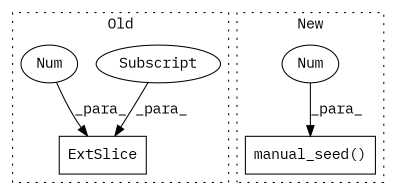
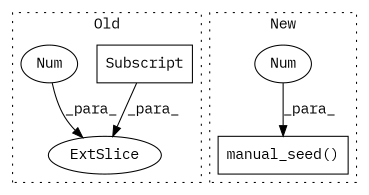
(158, 64) -> (145, 64)
(103, 155) -> (105, 155)
